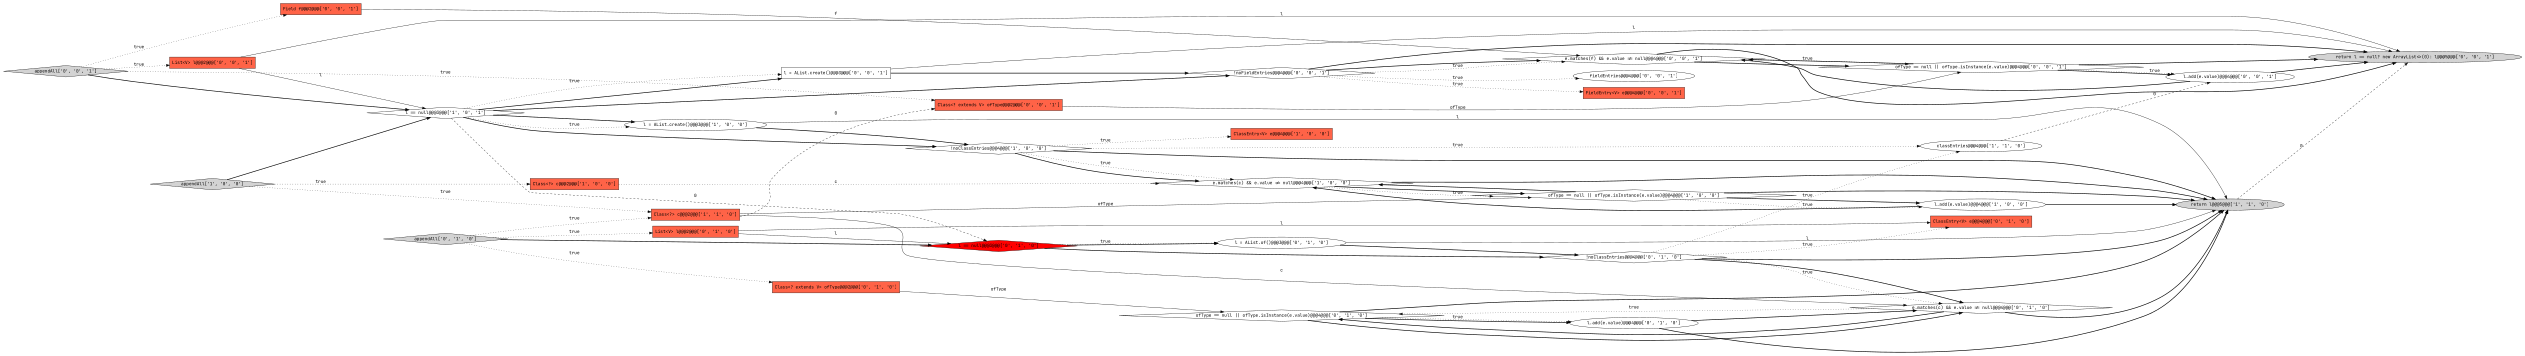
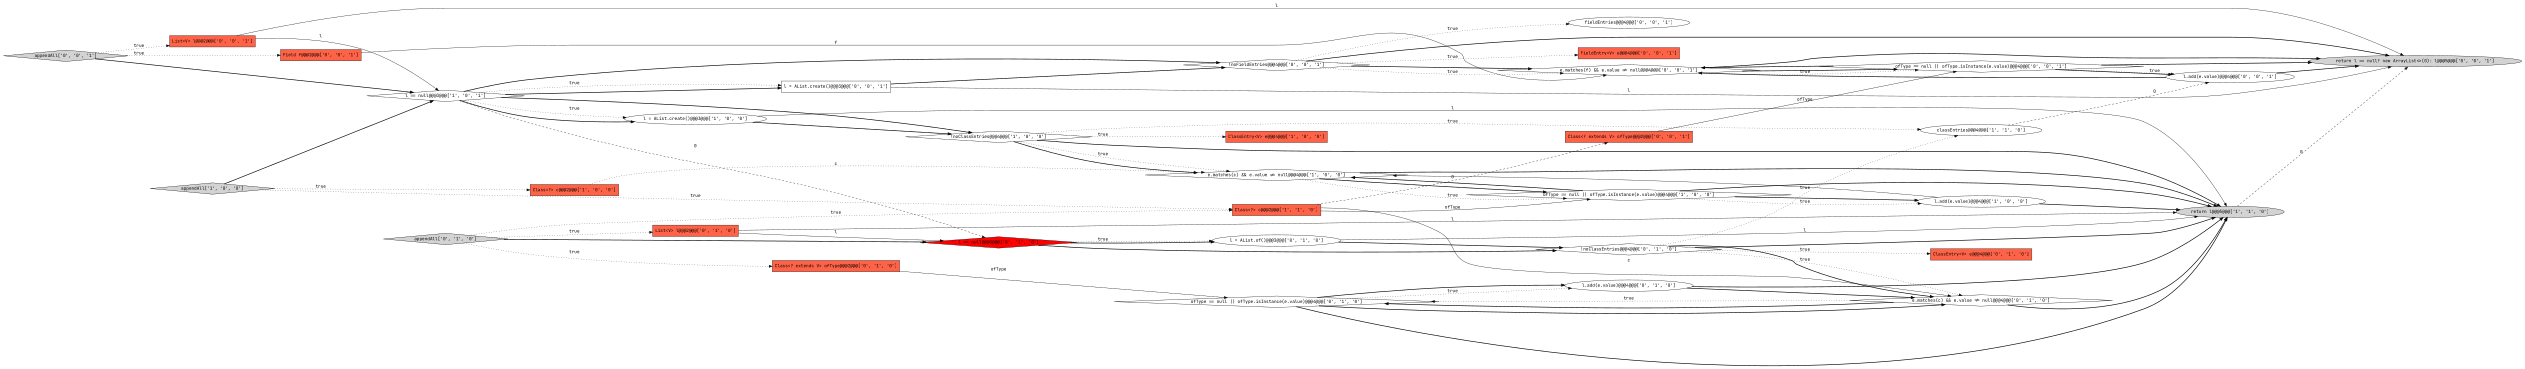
(529, 79) -> none
(1618, 210) -> (1667, 181)
(1333, 226) -> (1456, 221)
